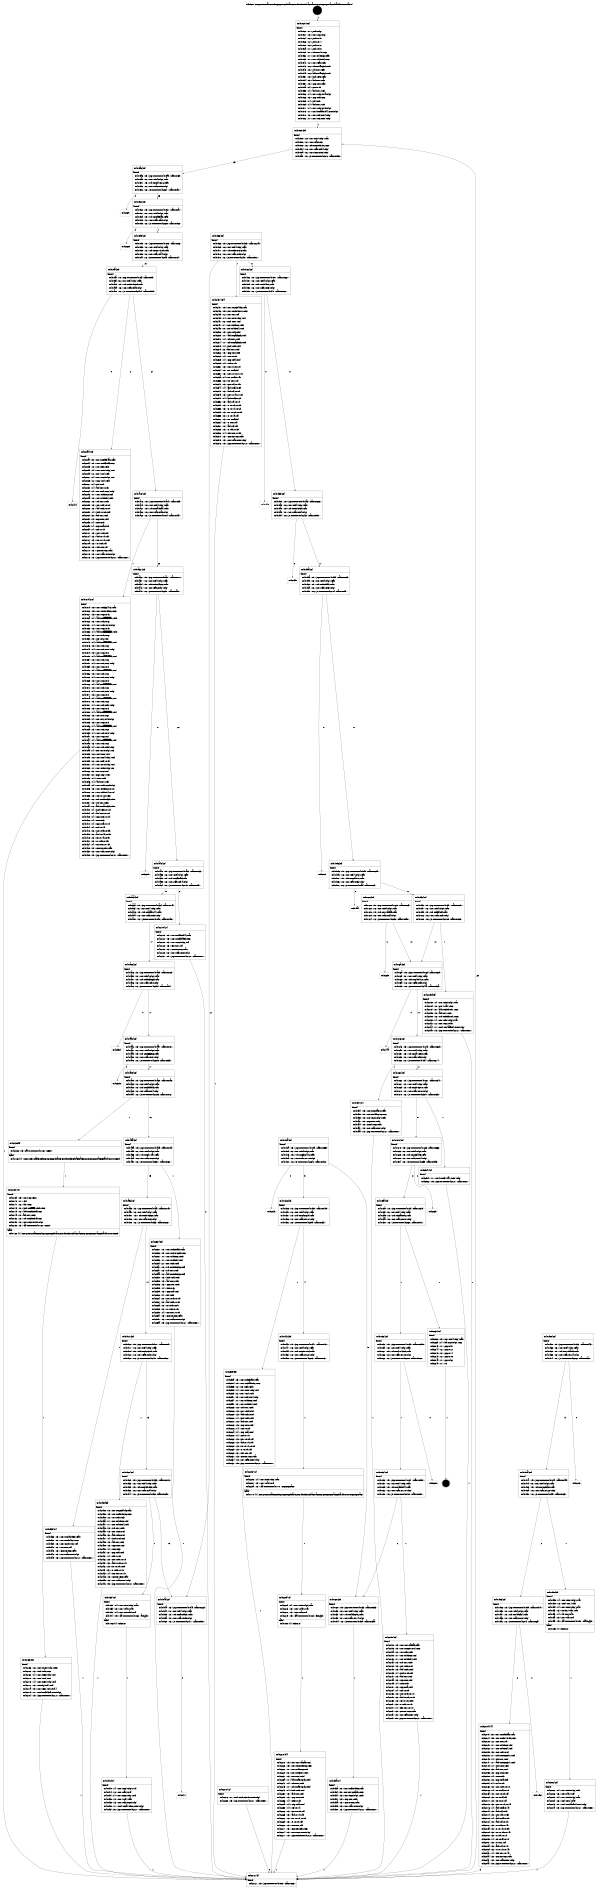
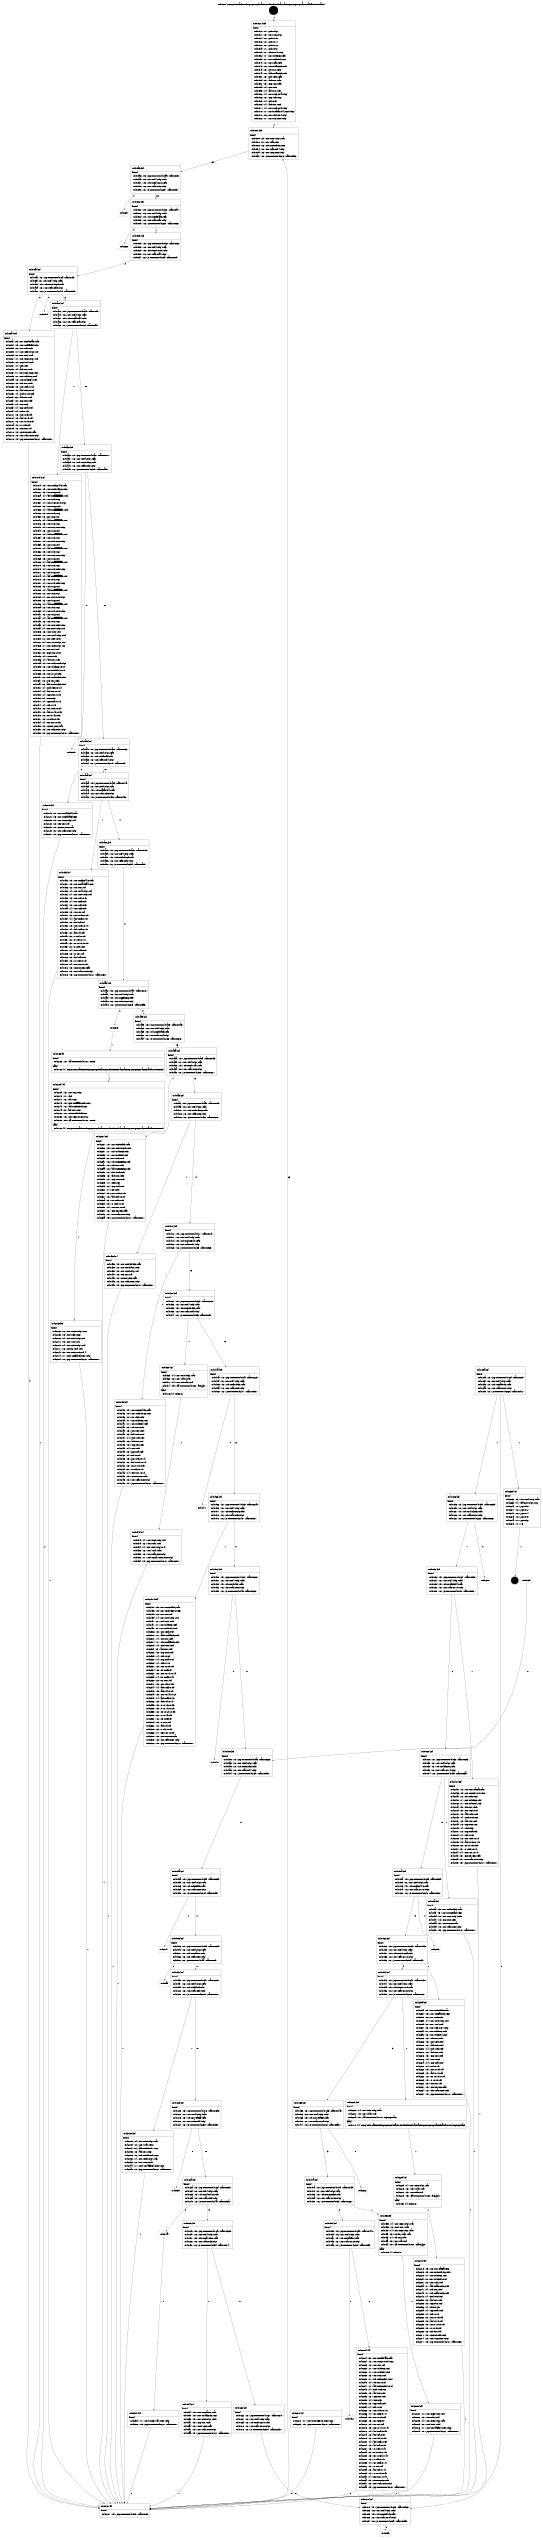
(294, 548) -> (463, 1748)
none -> (83, 924)
(209, 928) -> (234, 1444)
(428, 942) -> (196, 2048)
(116, 1050) -> none
(105, 1119) -> (112, 1041)
(440, 1131) -> (159, 2323)
(408, 1181) -> (500, 1981)
(367, 1372) -> (432, 1822)
none -> (29, 1500)
none -> (360, 2048)
